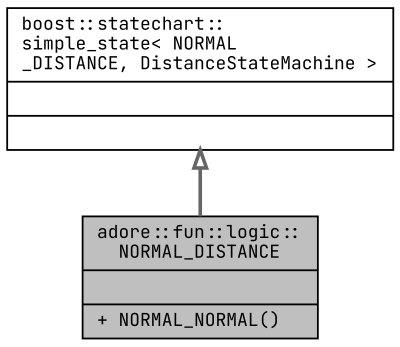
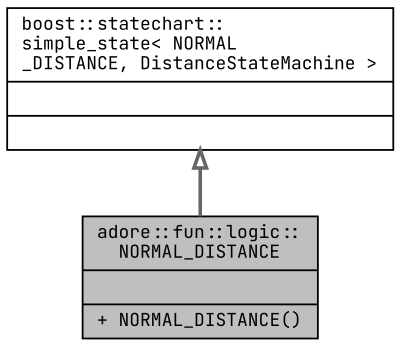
(189, 321) -> (200, 321)
